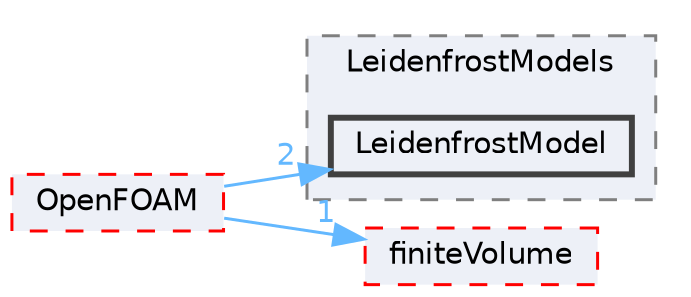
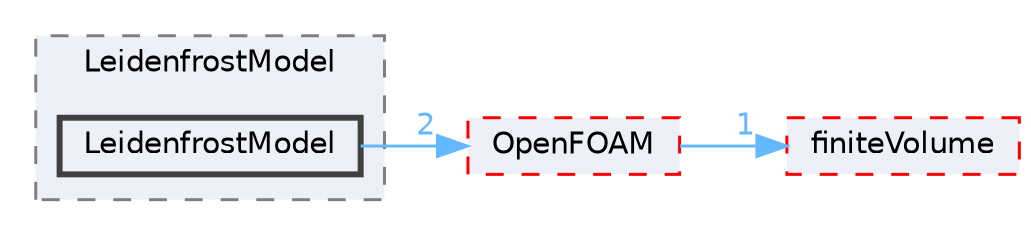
(481, 64) -> (210, 64)
(262, 180) -> (402, 146)
